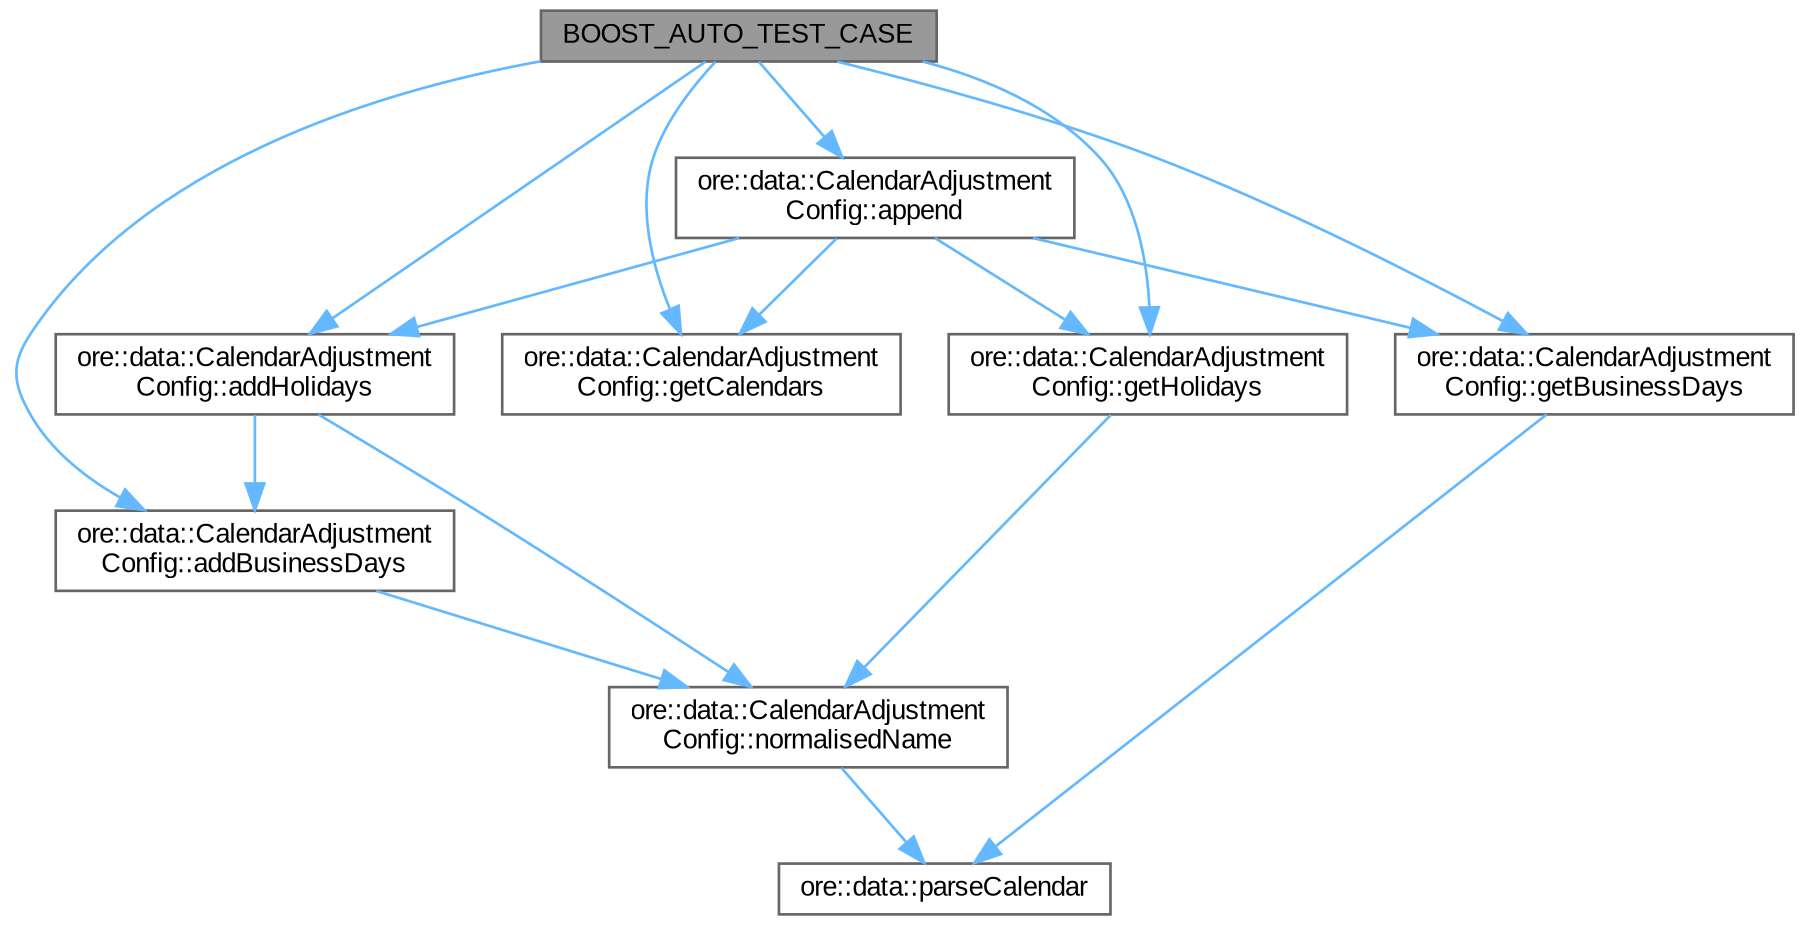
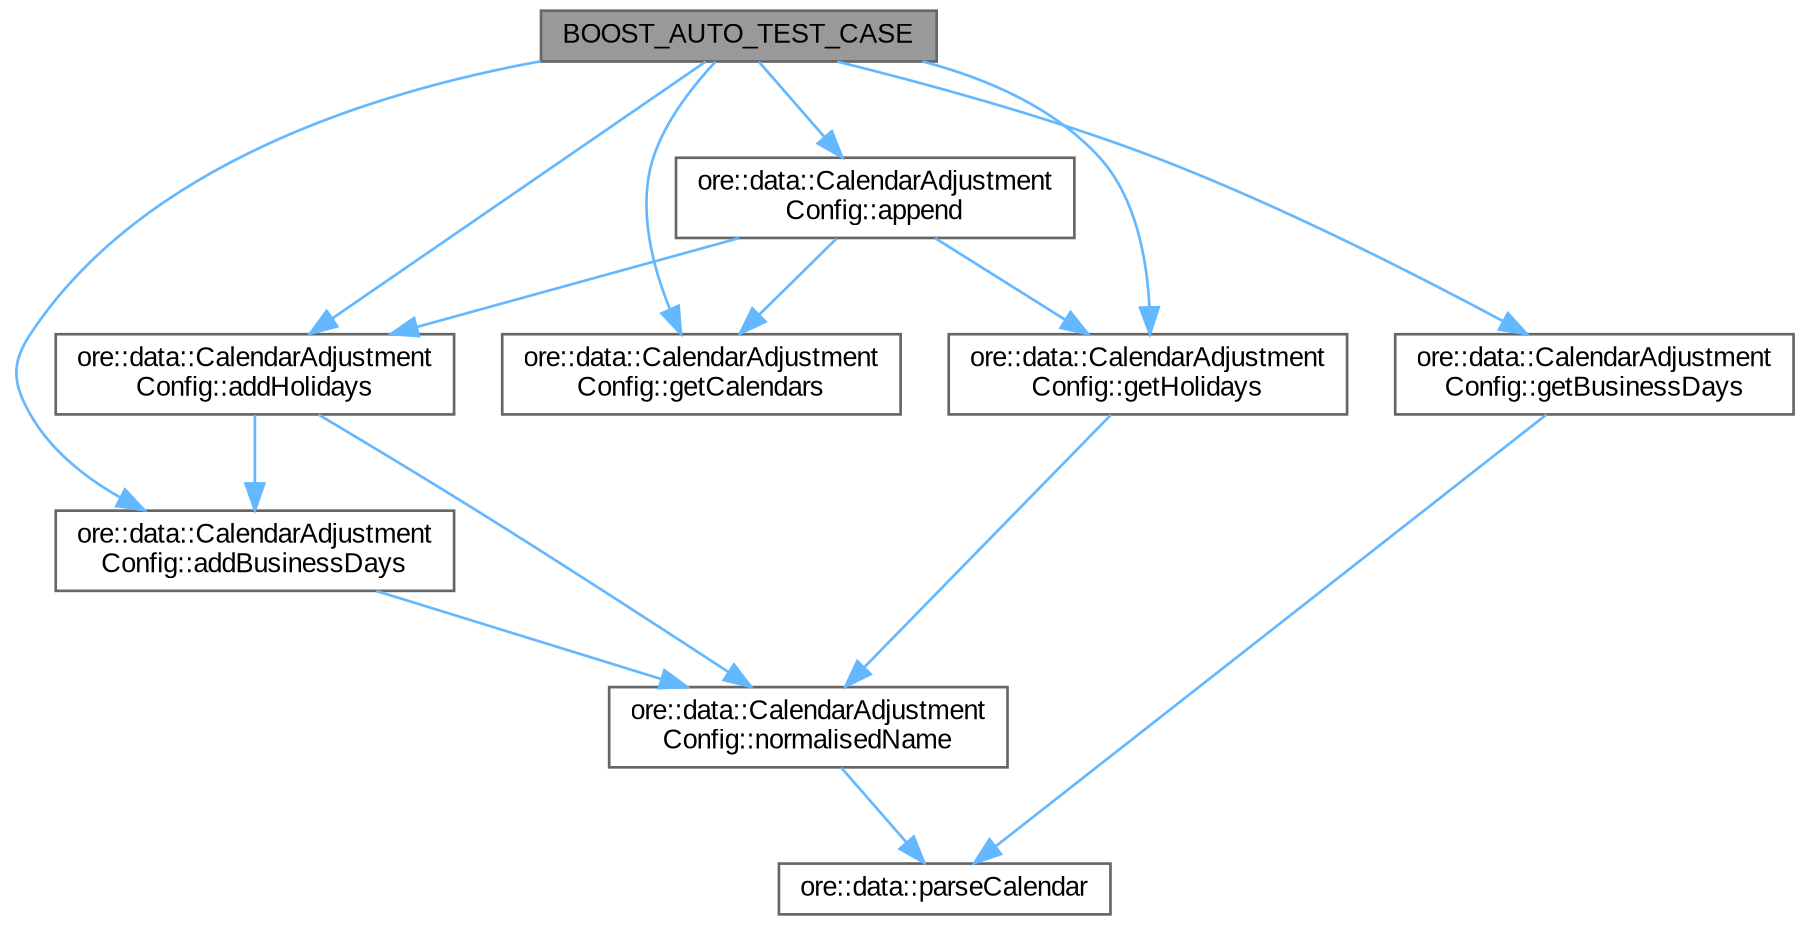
(1222, 283) -> none
